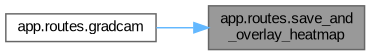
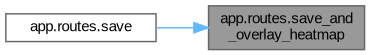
(81, 28) -> (81, 28)
